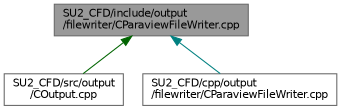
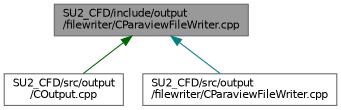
(240, 90) -> (240, 90)
